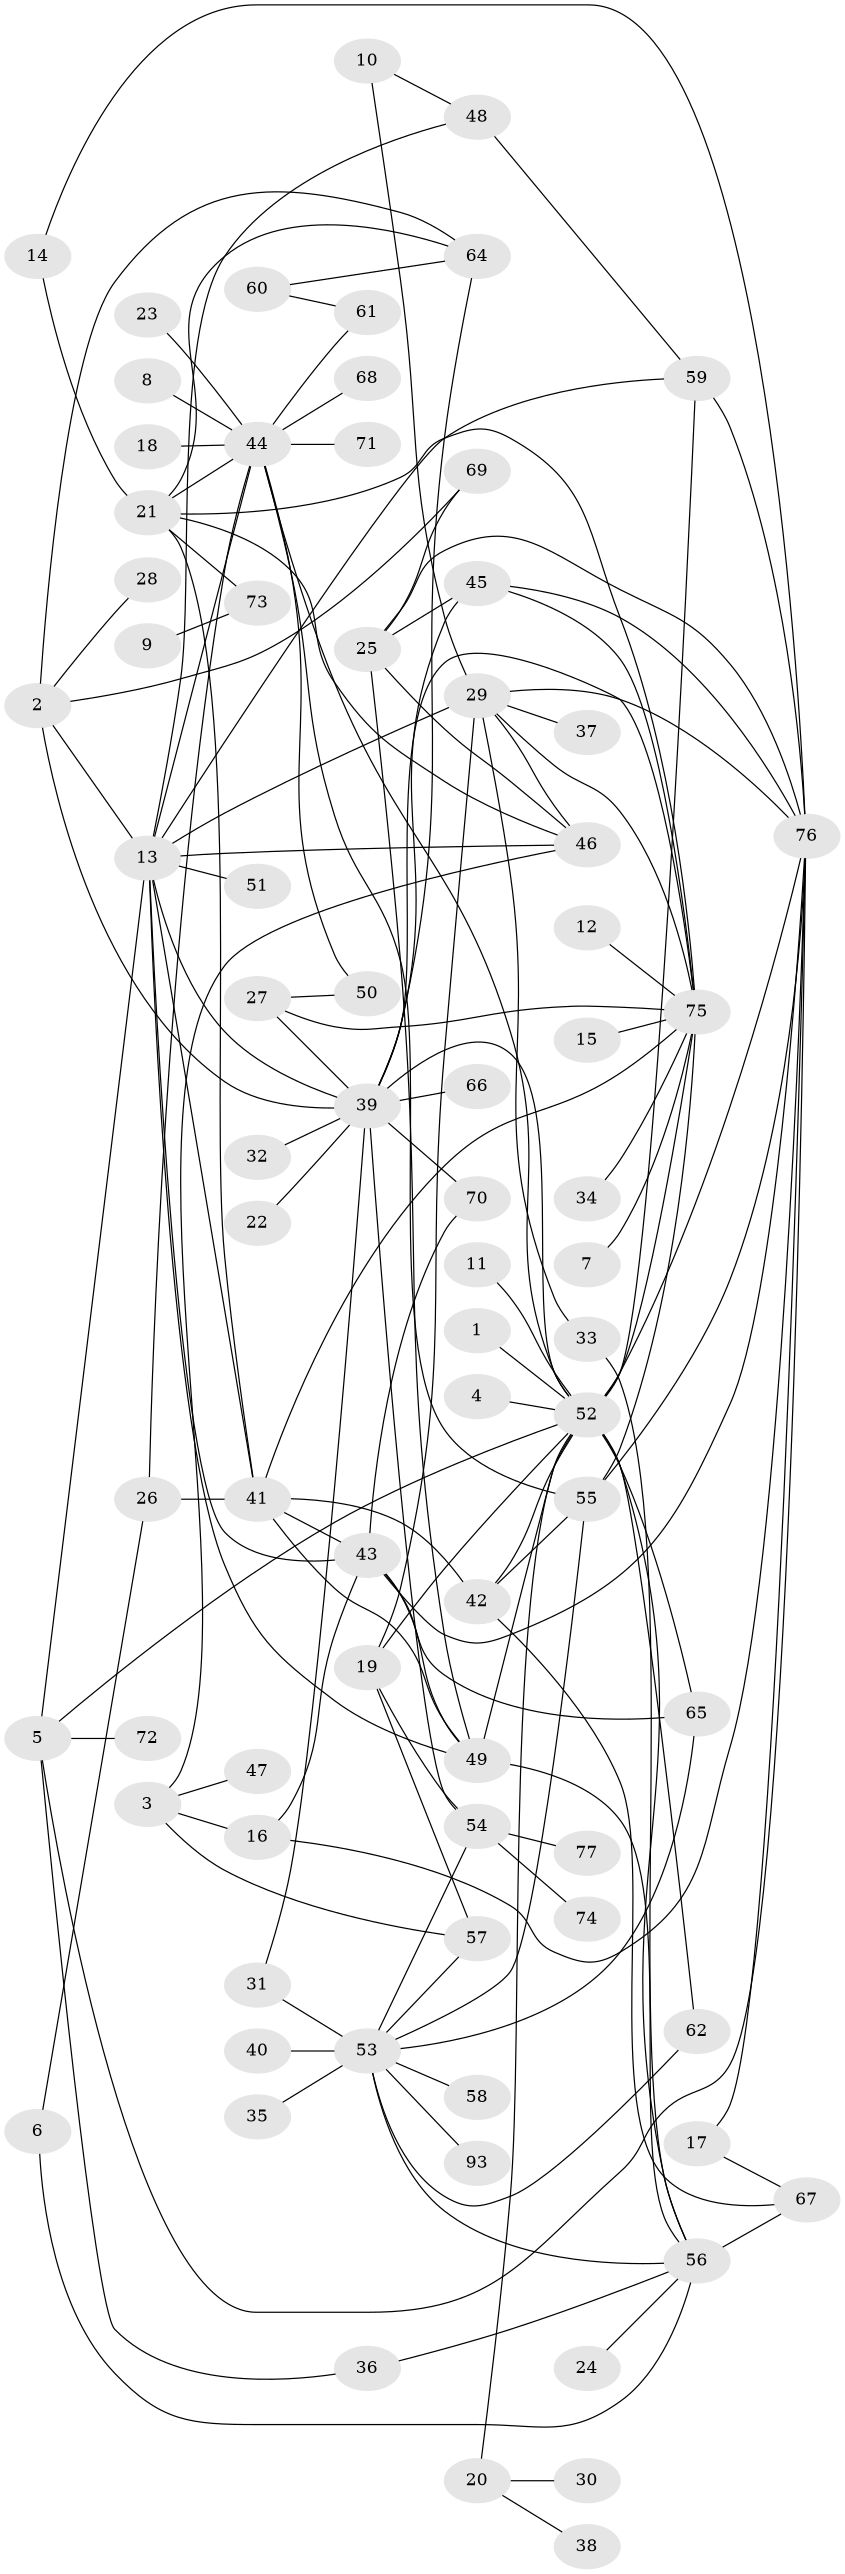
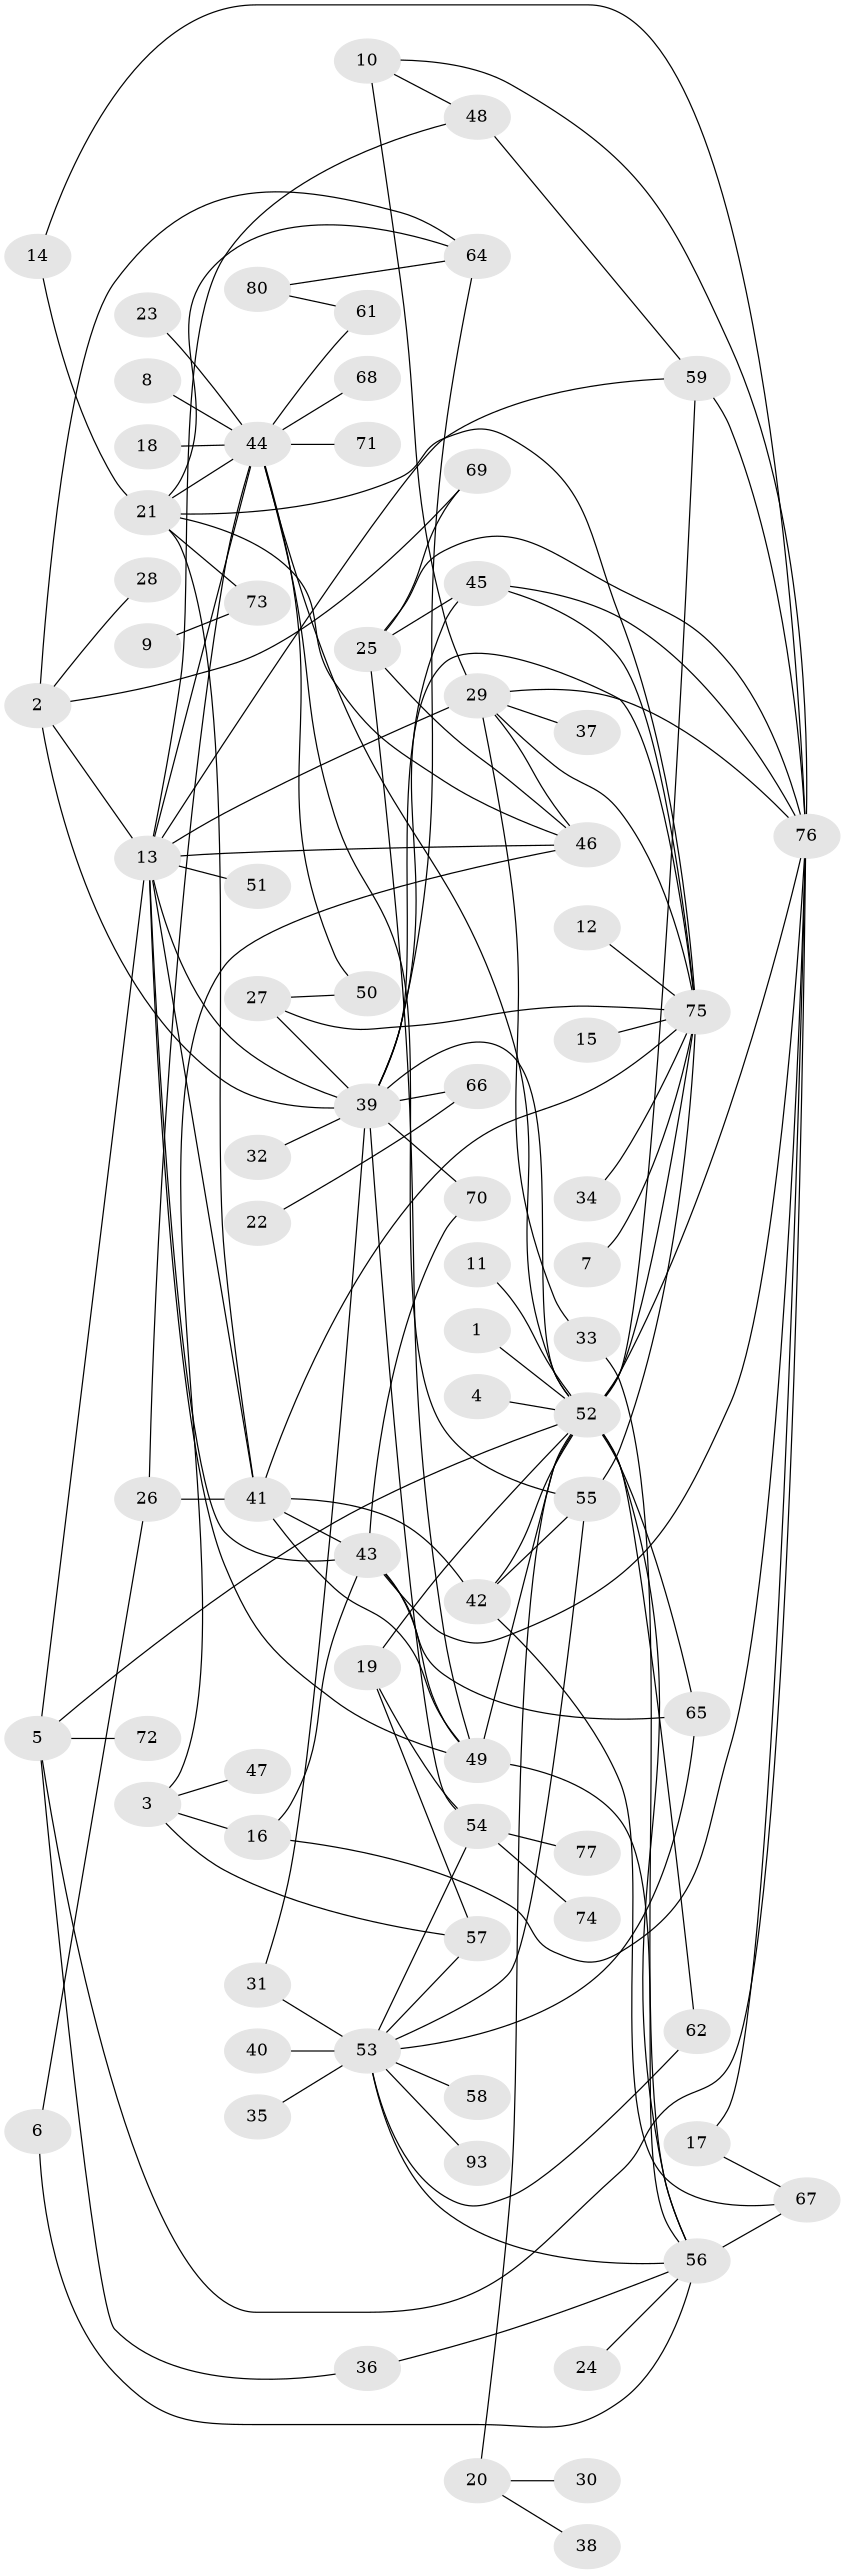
(258, 289) -> (258, 289)
(313, 1165) -> (383, 1150)
(437, 1185) -> none
(759, 1188) -> (733, 352)
